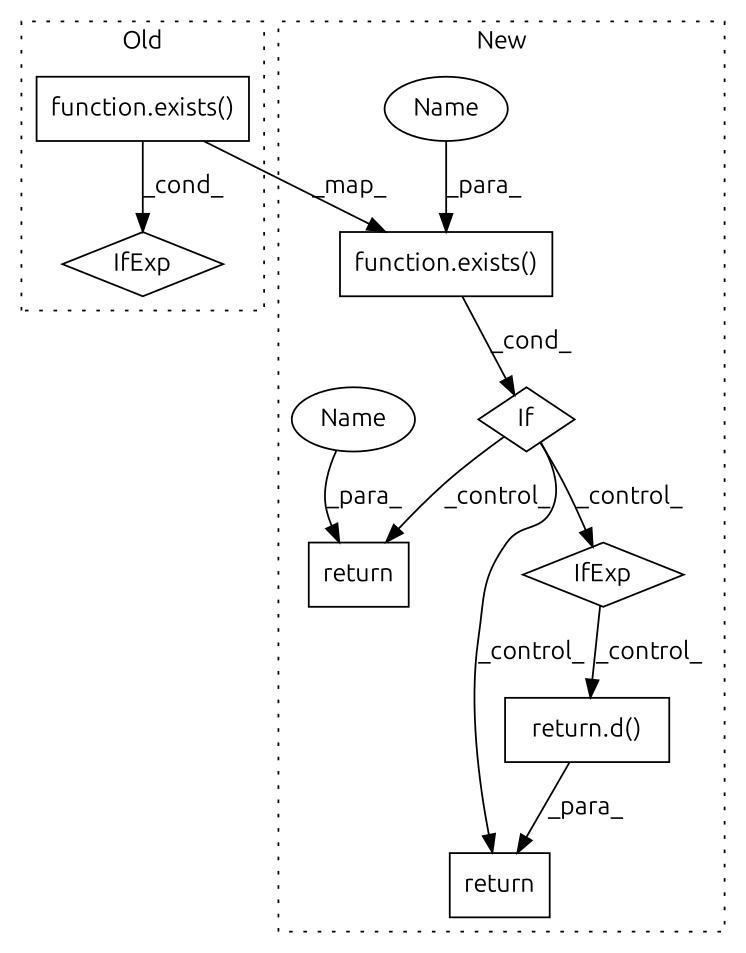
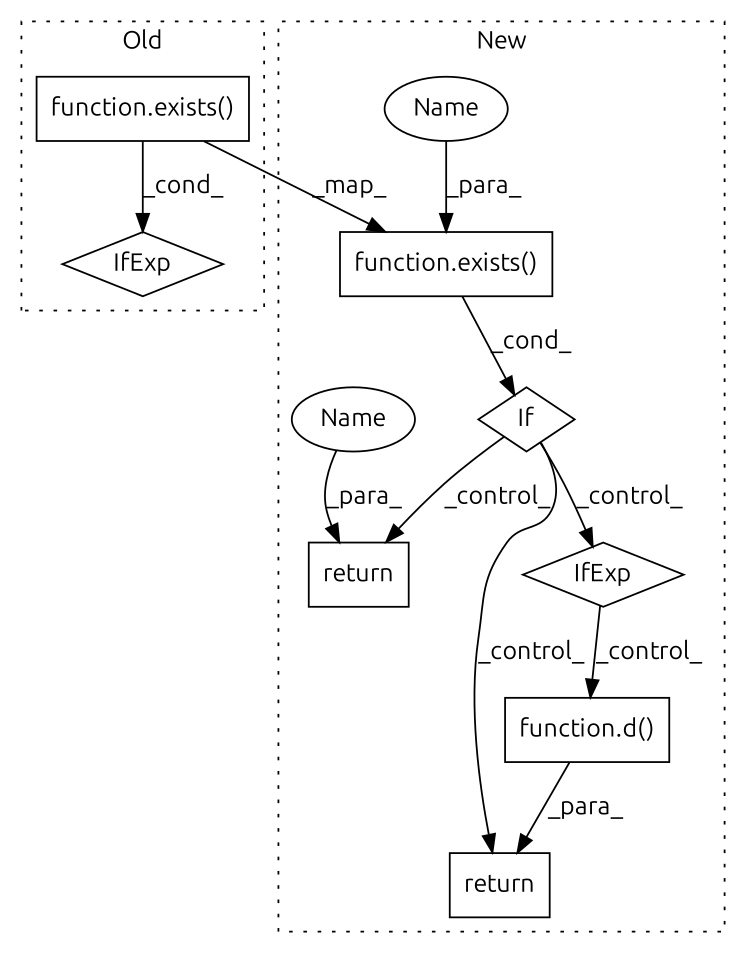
(587, 730) -> (587, 730)
